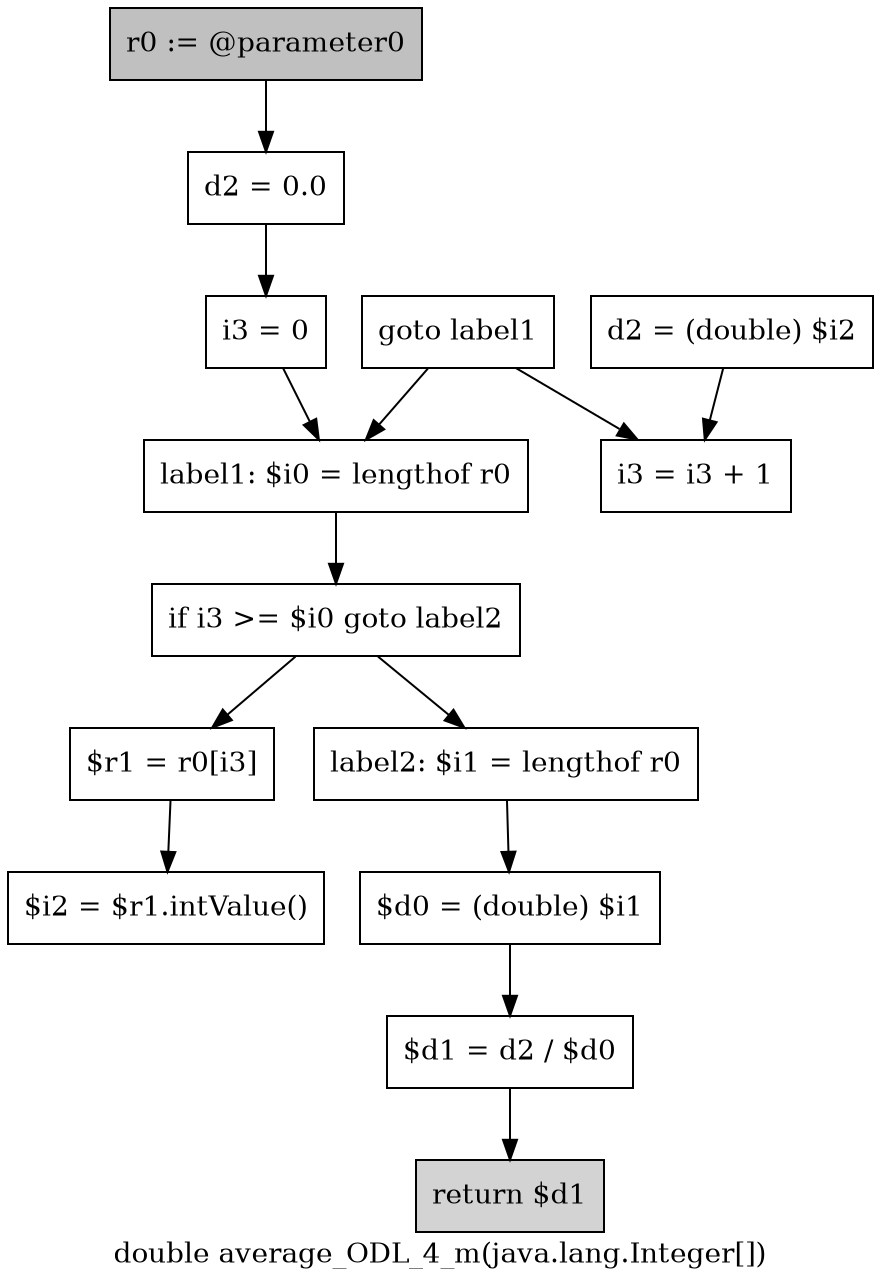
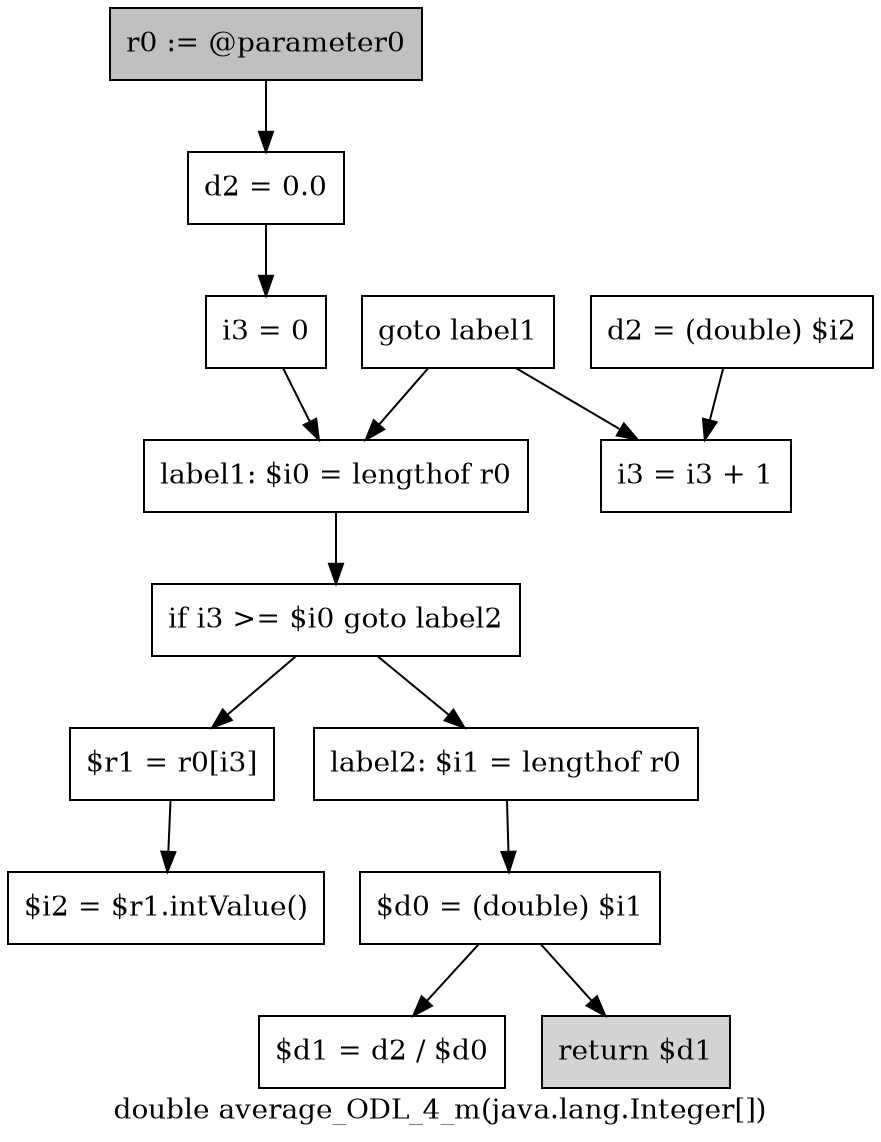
(510, 1114) -> (566, 973)
